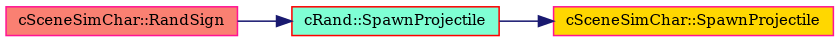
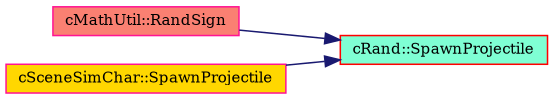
(122, 21) -> (146, 21)
(519, 21) -> (305, 63)
